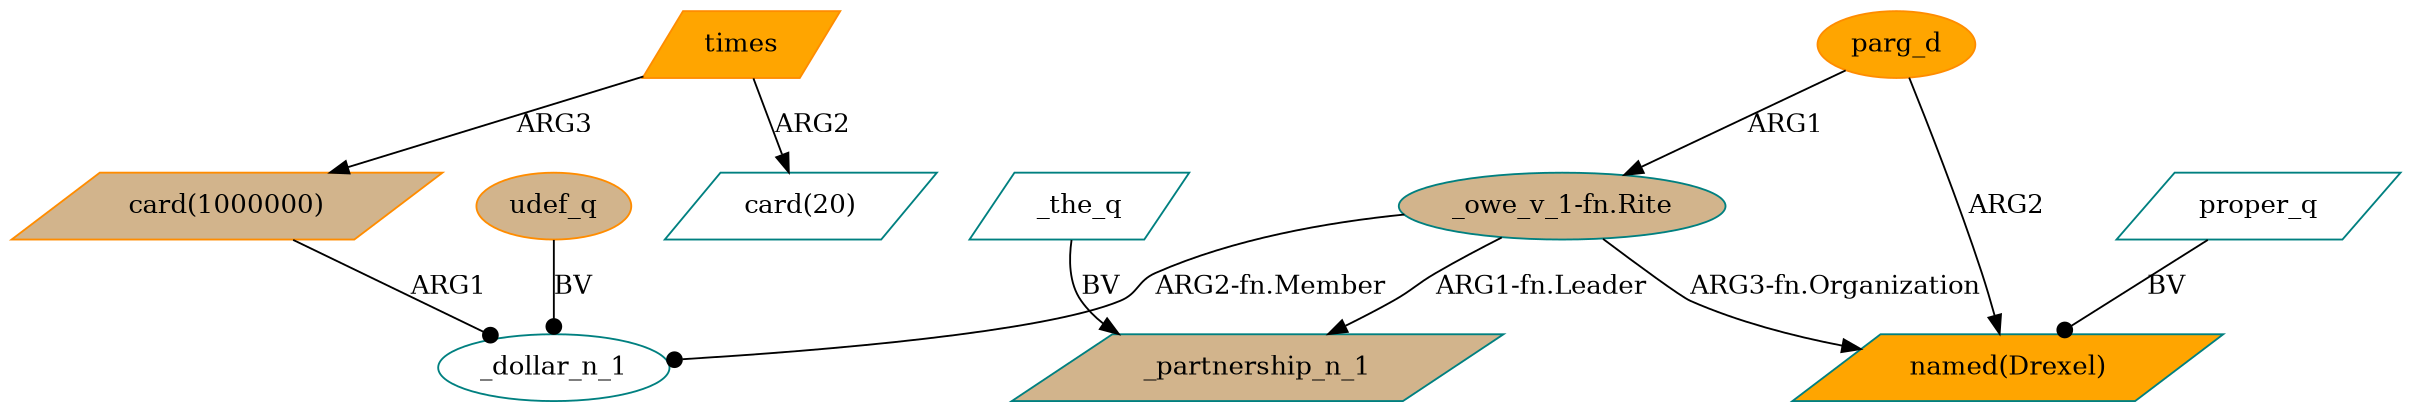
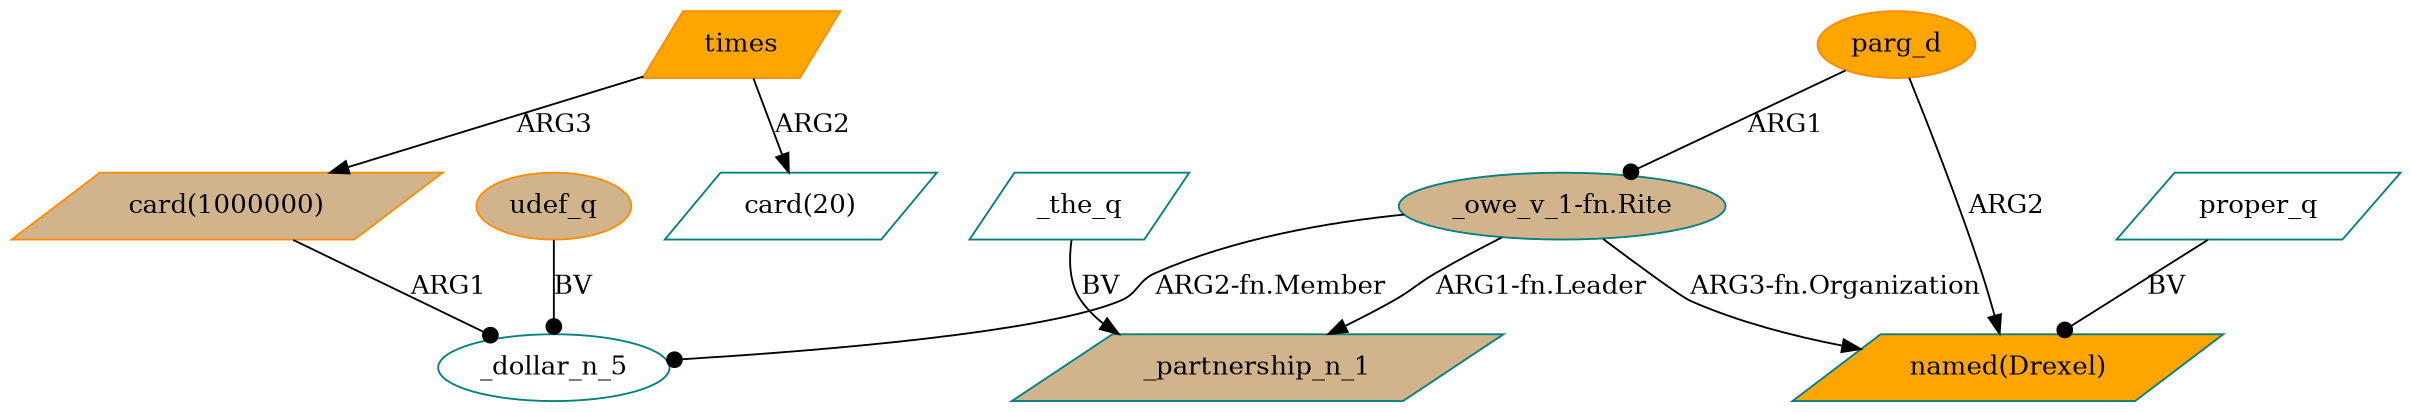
(1744, 119) -> (1742, 119)
(554, 368) -> (554, 368)
